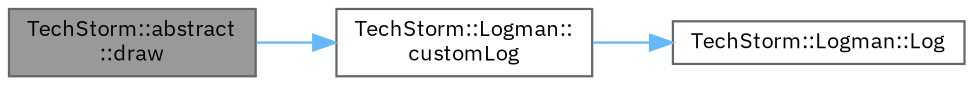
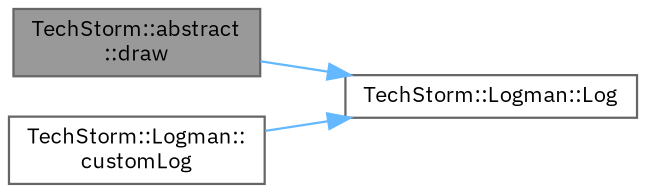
(285, 43) -> (294, 66)
